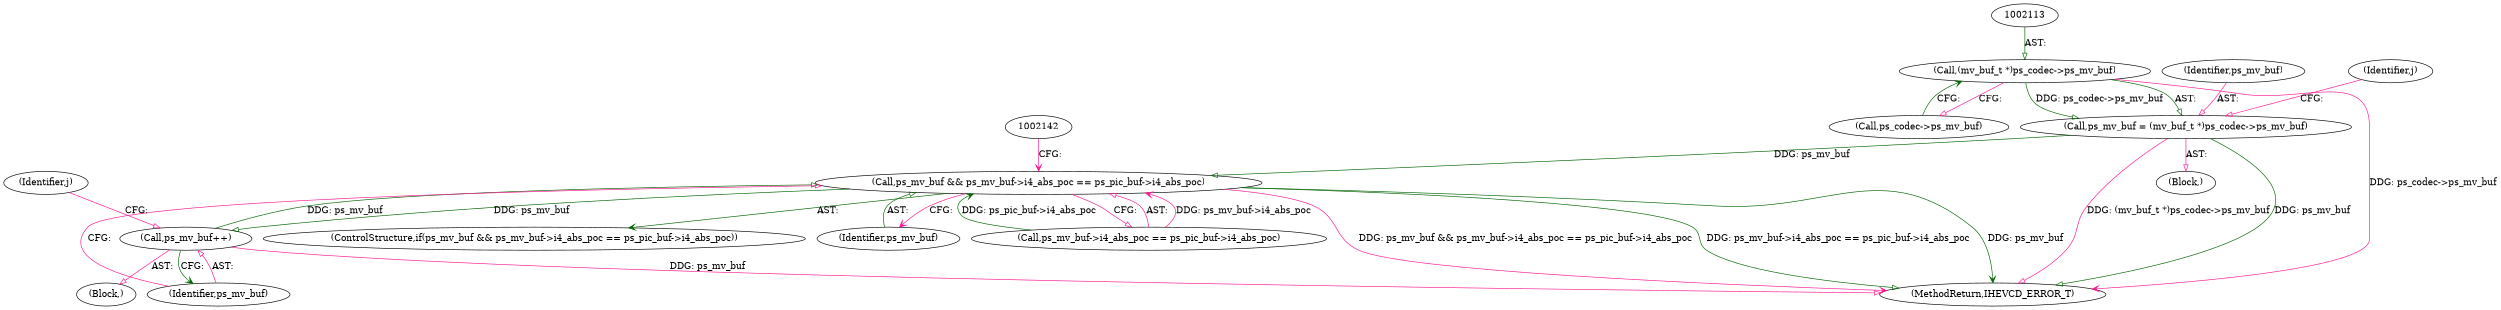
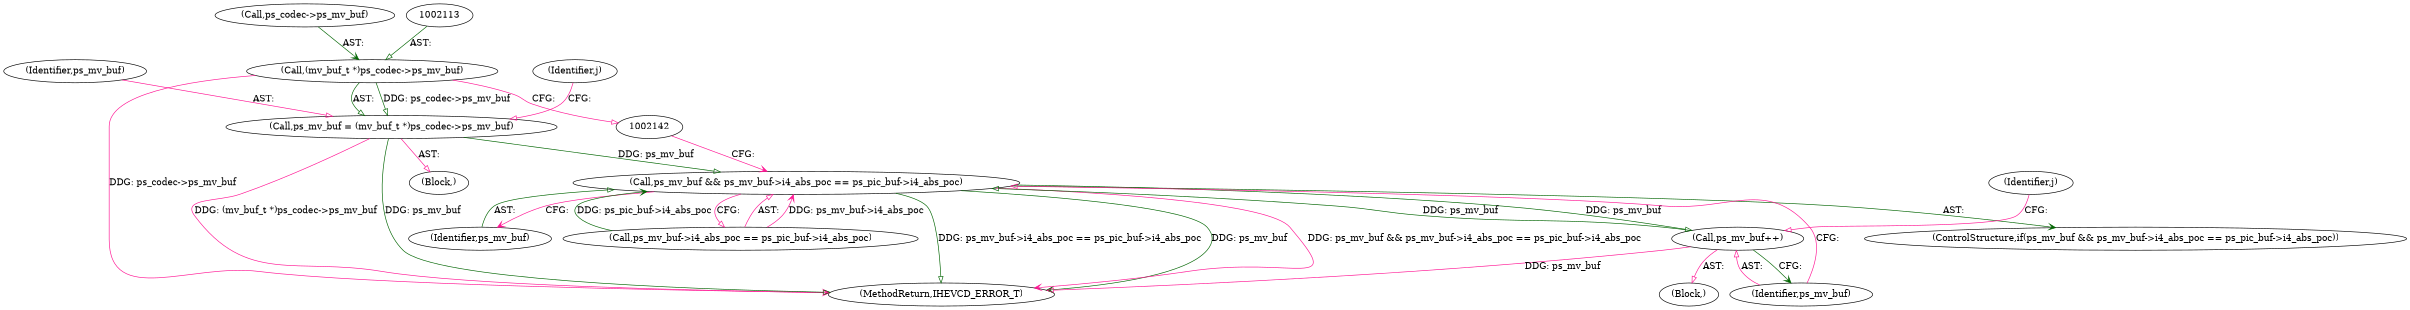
(1975, 98) -> (531, 104)
(1950, 99) -> (355, 43)
